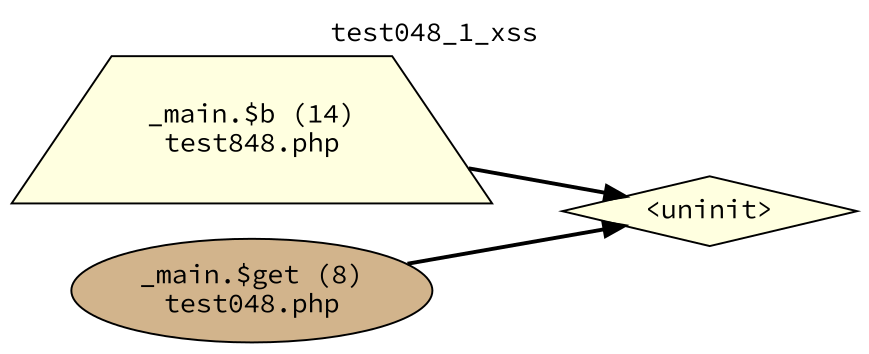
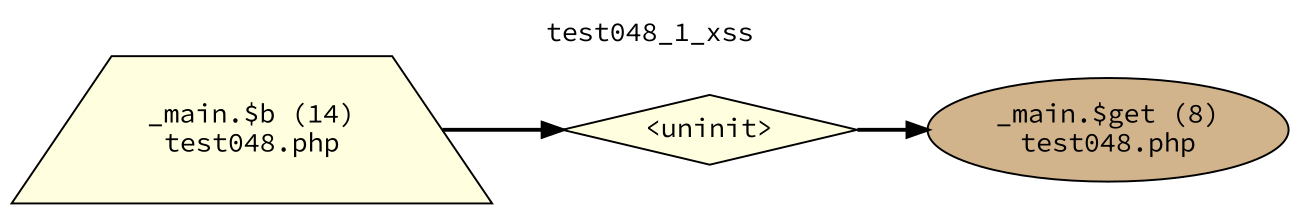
(252, 130) -> (252, 130)
(506, 246) -> (882, 130)
